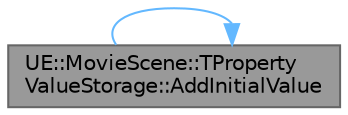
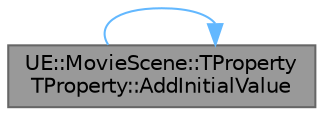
(174, 76) -> (162, 76)
